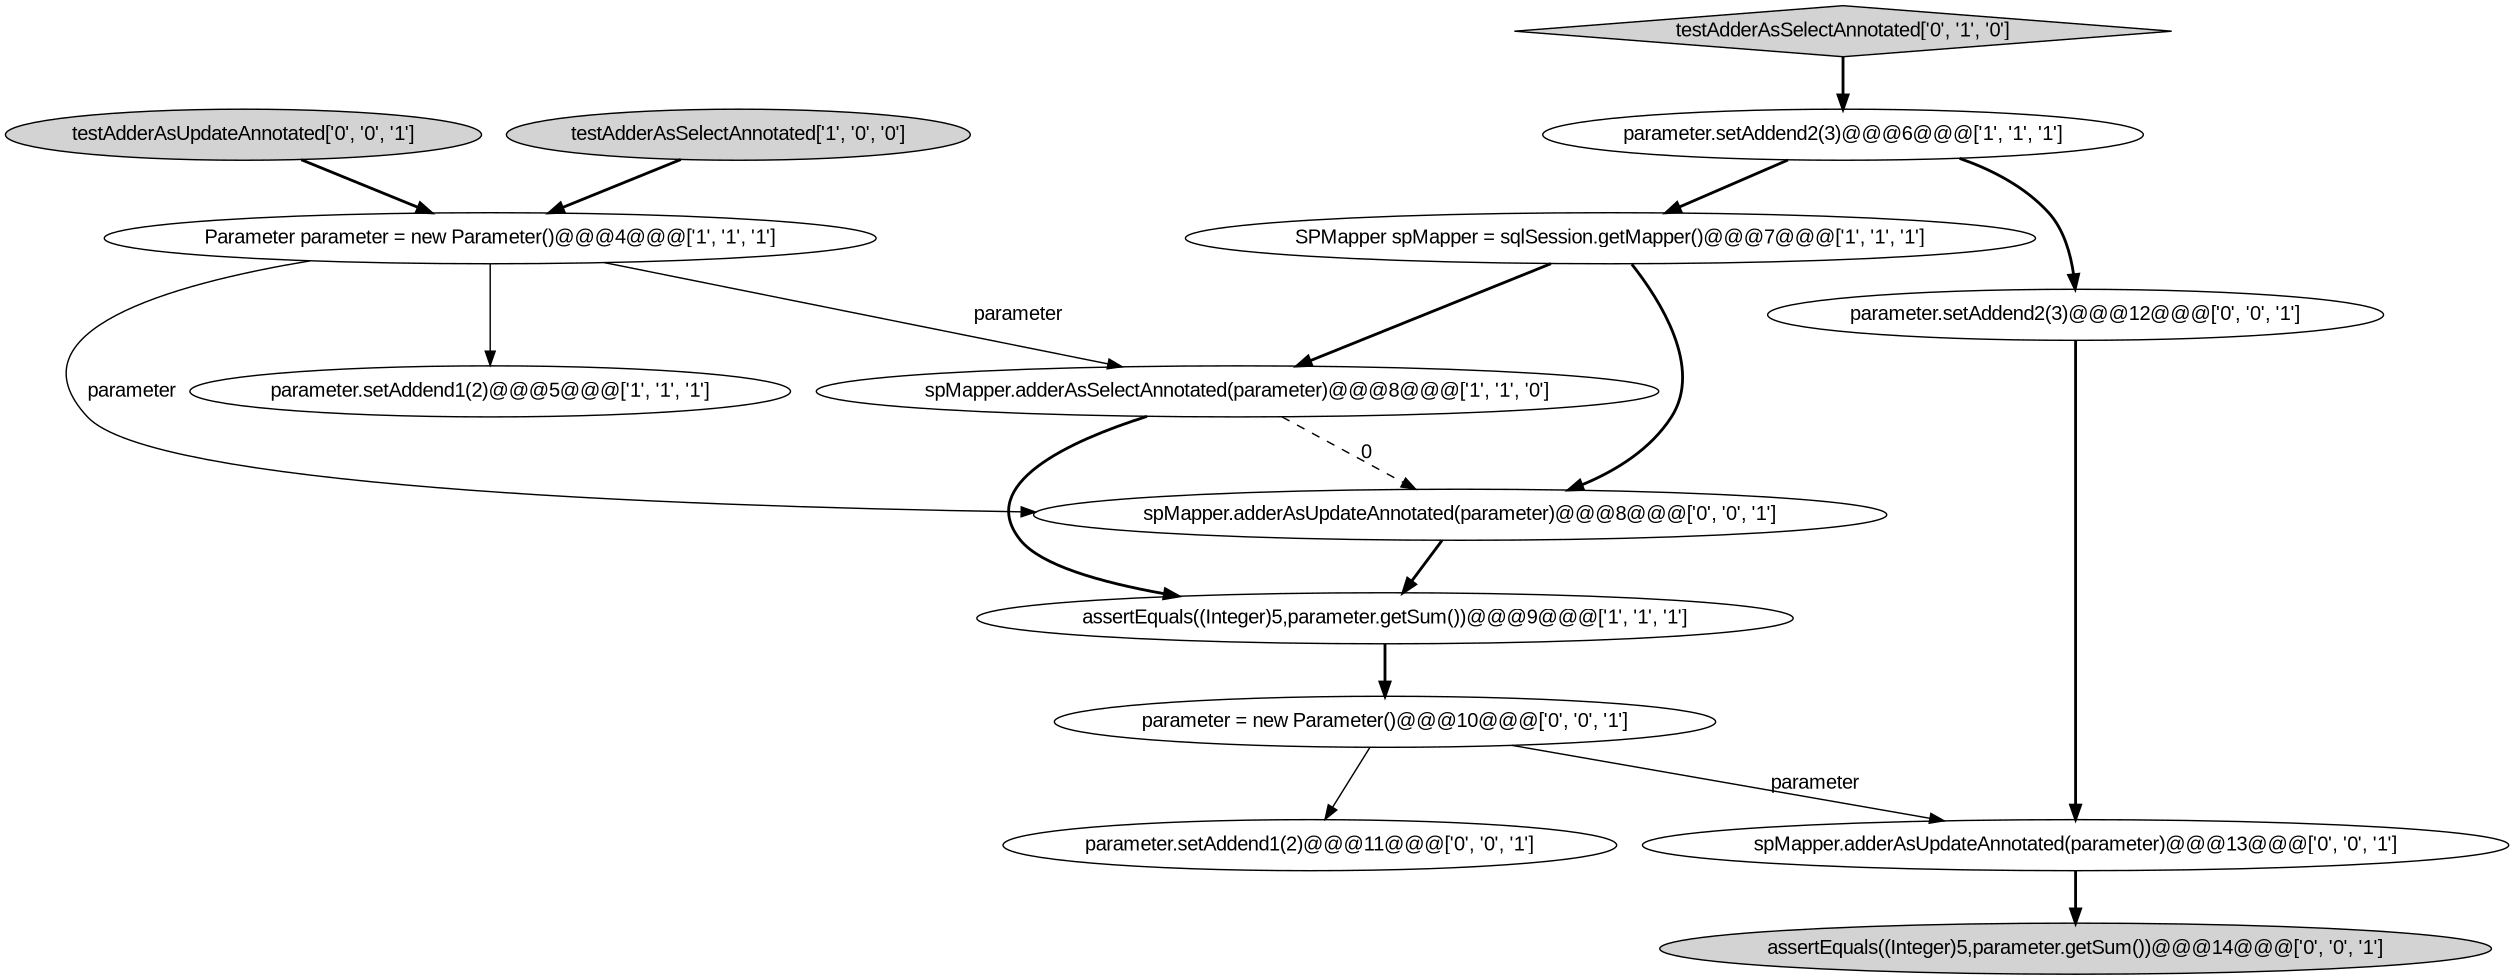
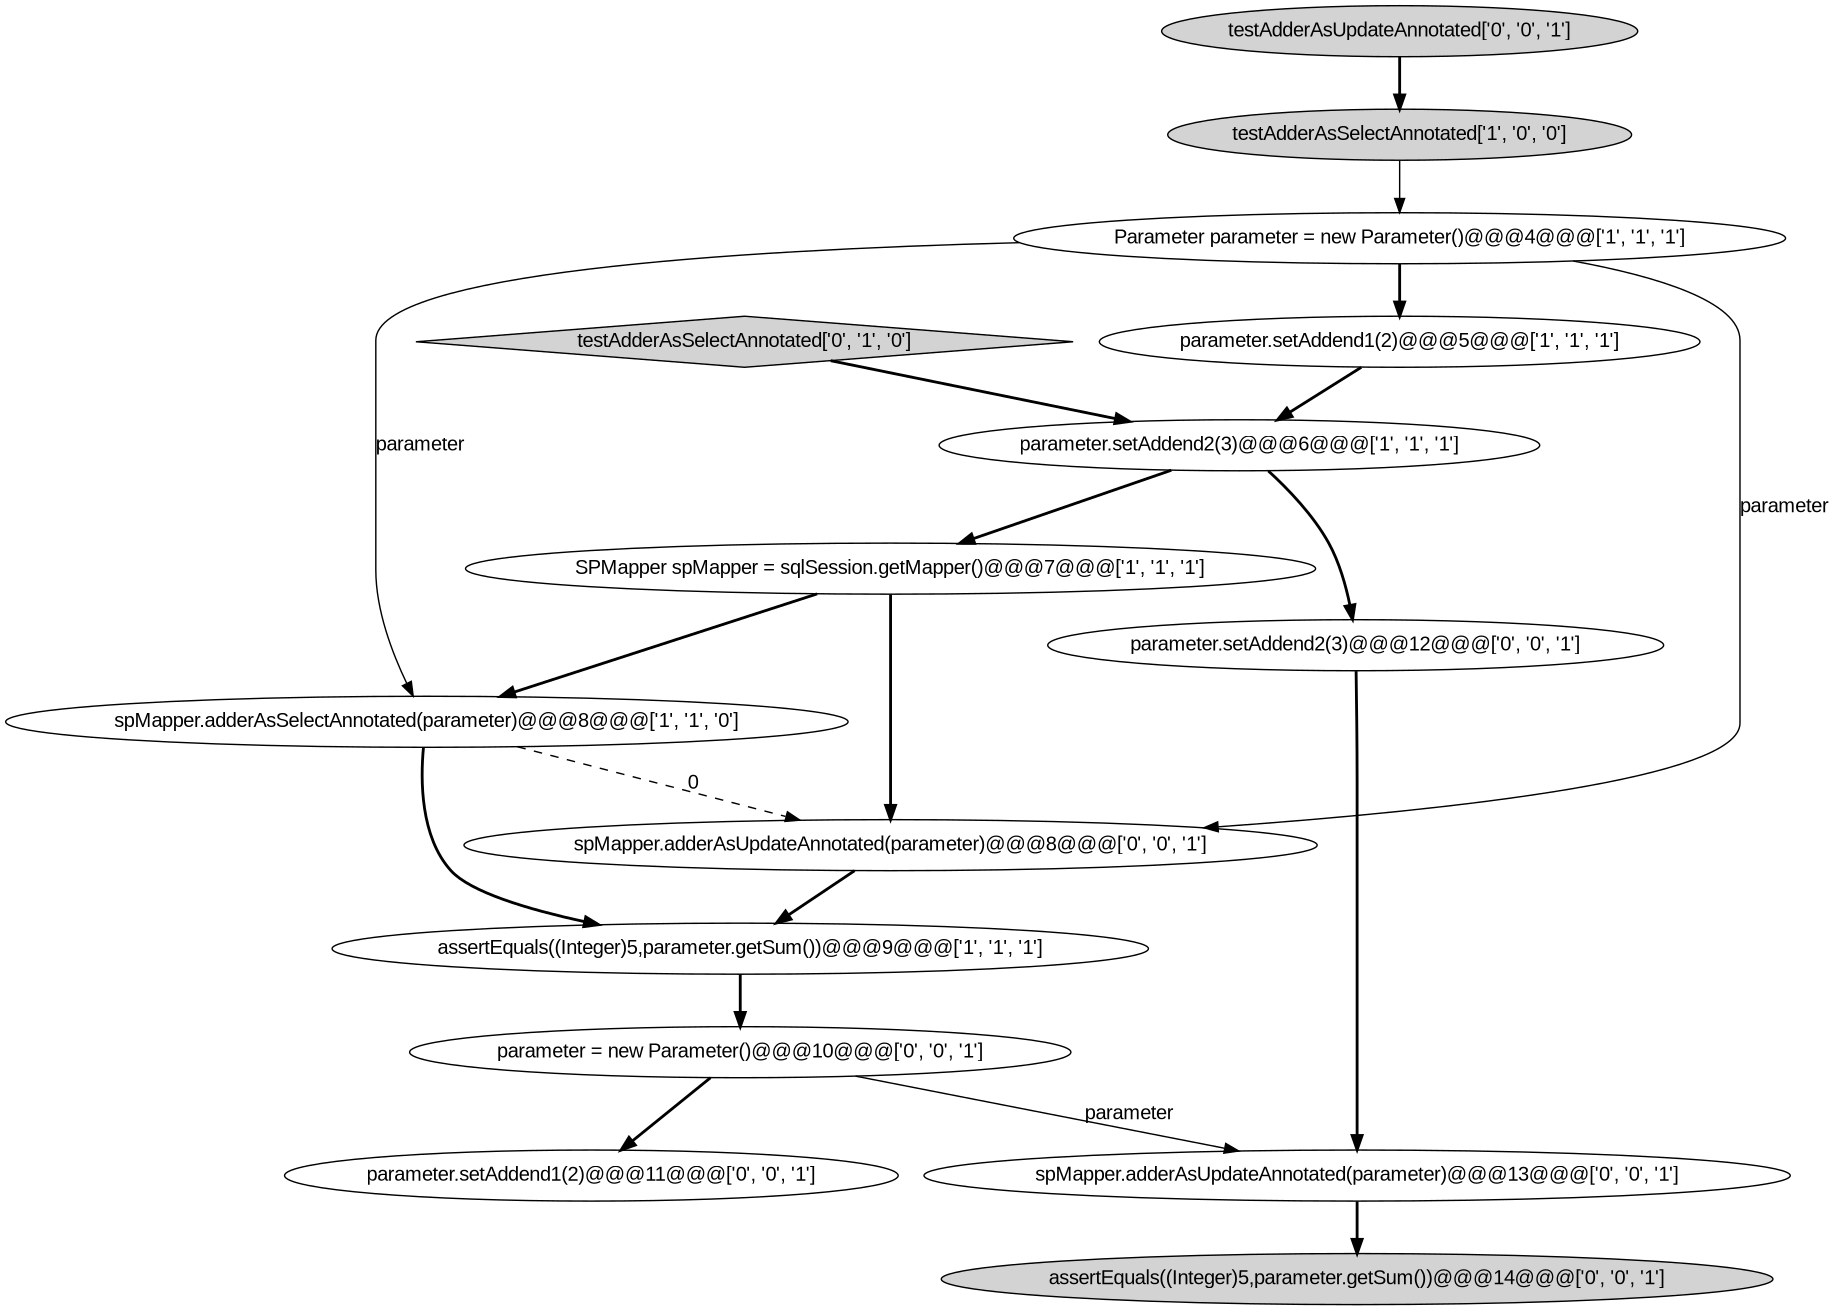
(622, 183) -> (1400, 179)
(360, 184) -> (1400, 76)
(490, 307) -> (1400, 283)
none -> (1326, 390)
(1351, 777) -> (672, 1109)
